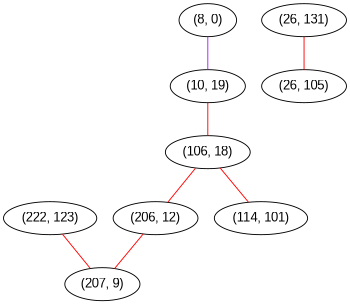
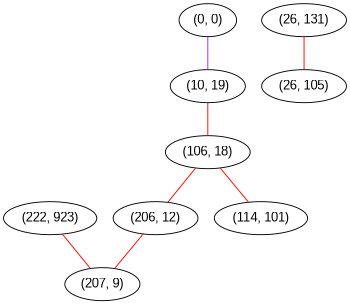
(208, 20) -> (208, 20)
(50, 218) -> (50, 218)
